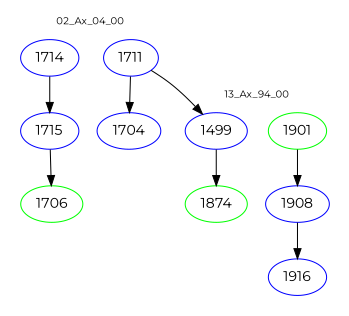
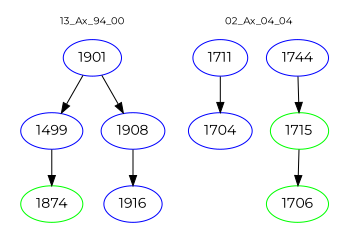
(90, 22) -> (259, 22)
(50, 58) -> (297, 58)
(183, 95) -> (75, 90)
(50, 131) -> (300, 131)
(297, 131) -> (92, 58)
